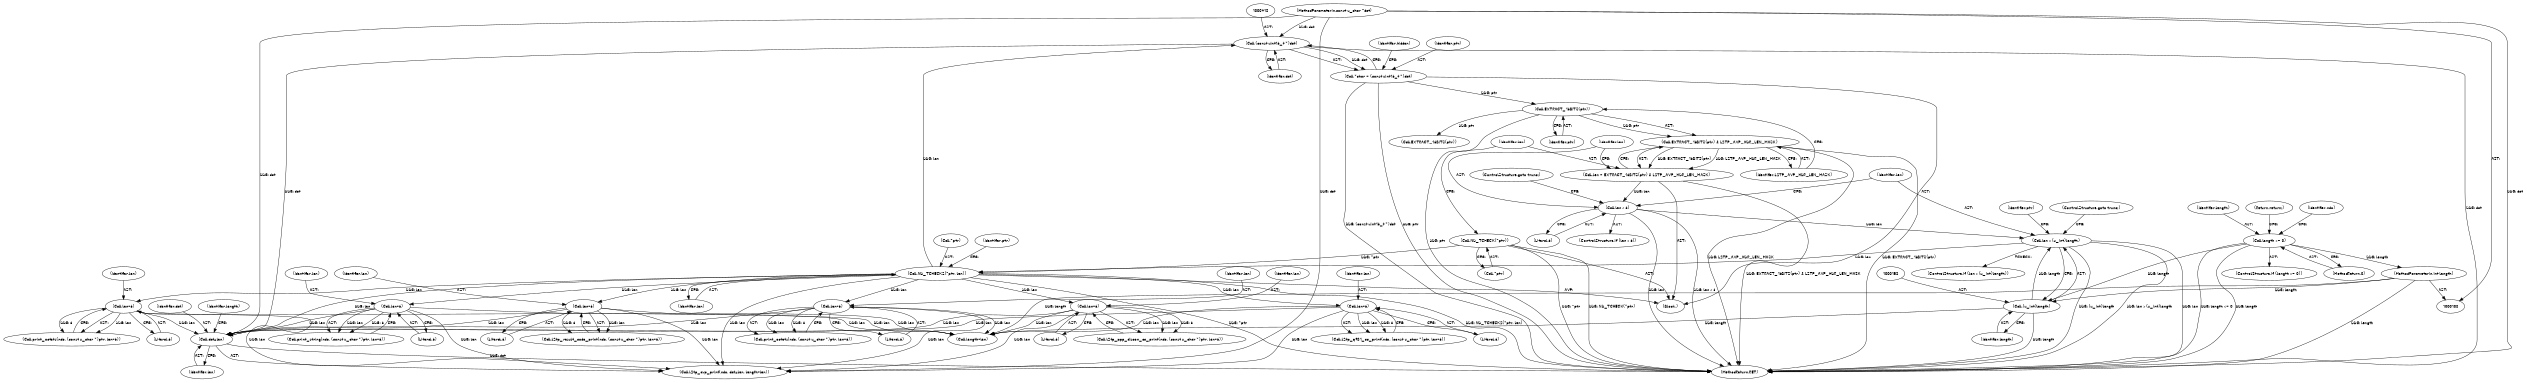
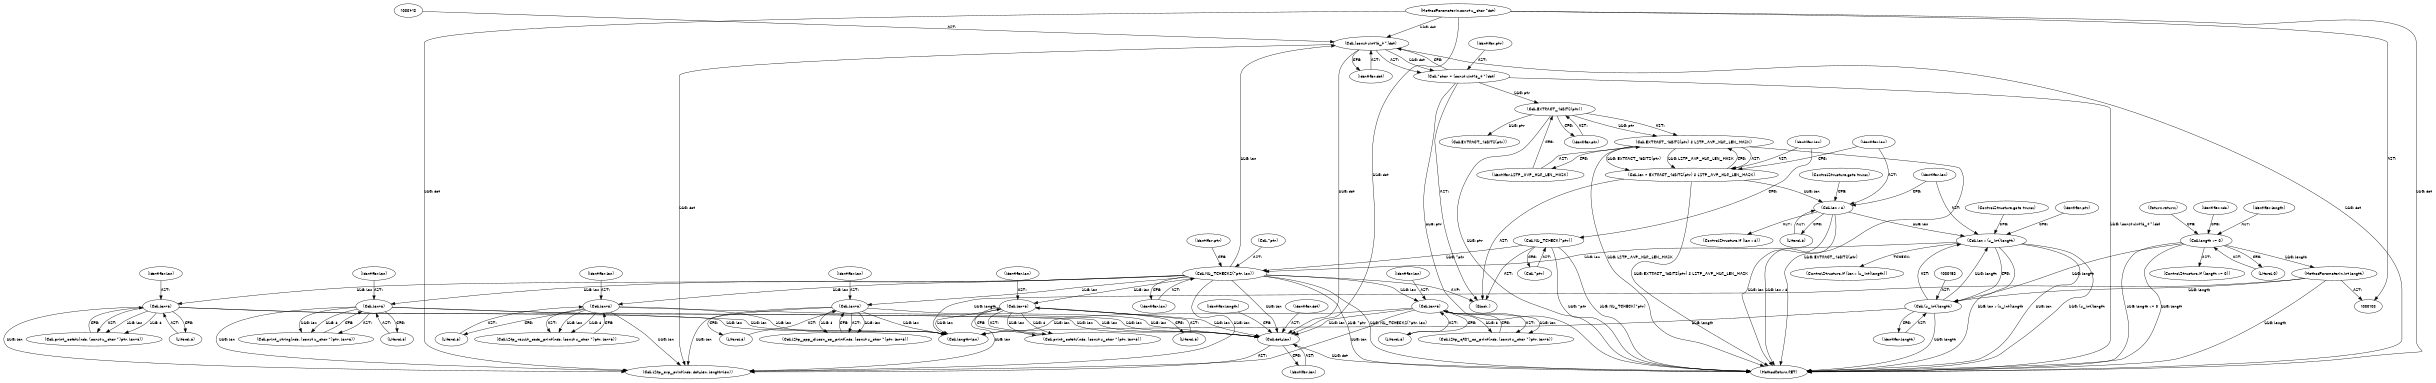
(1394, 43) -> none
none -> (863, 59)
(2349, 274) -> (2268, 274)
